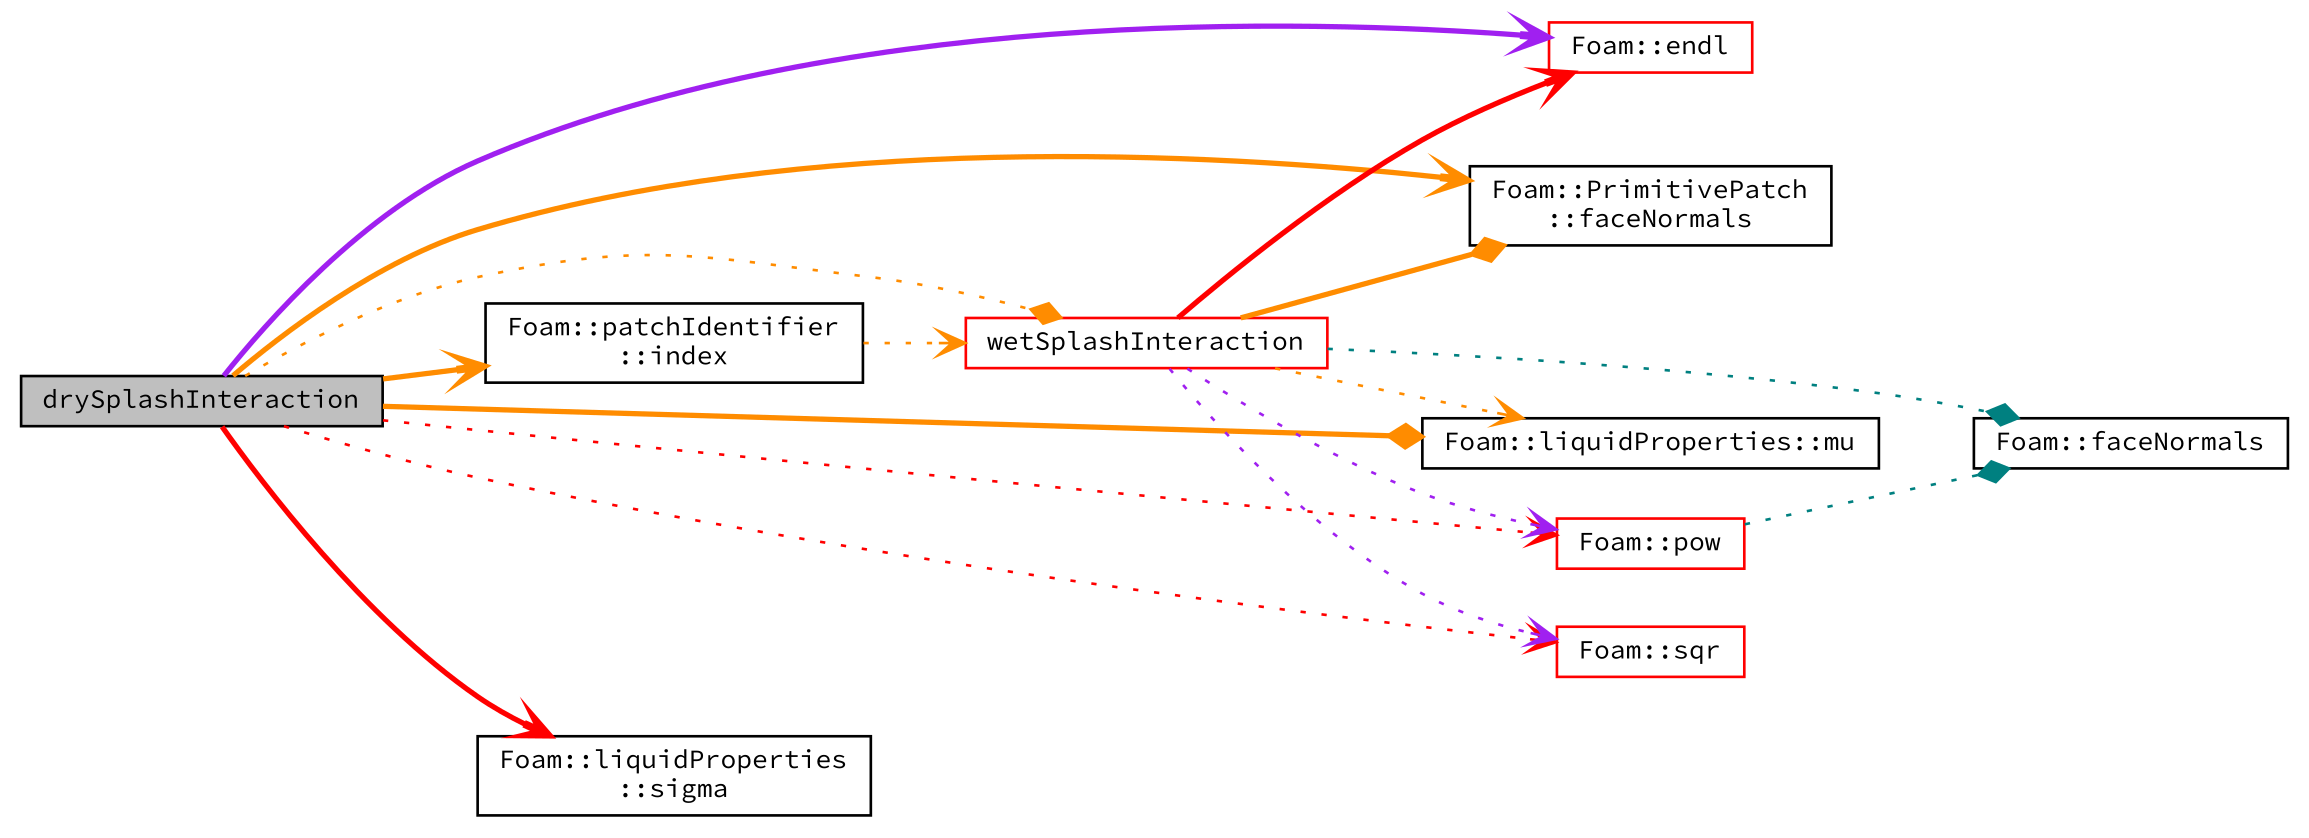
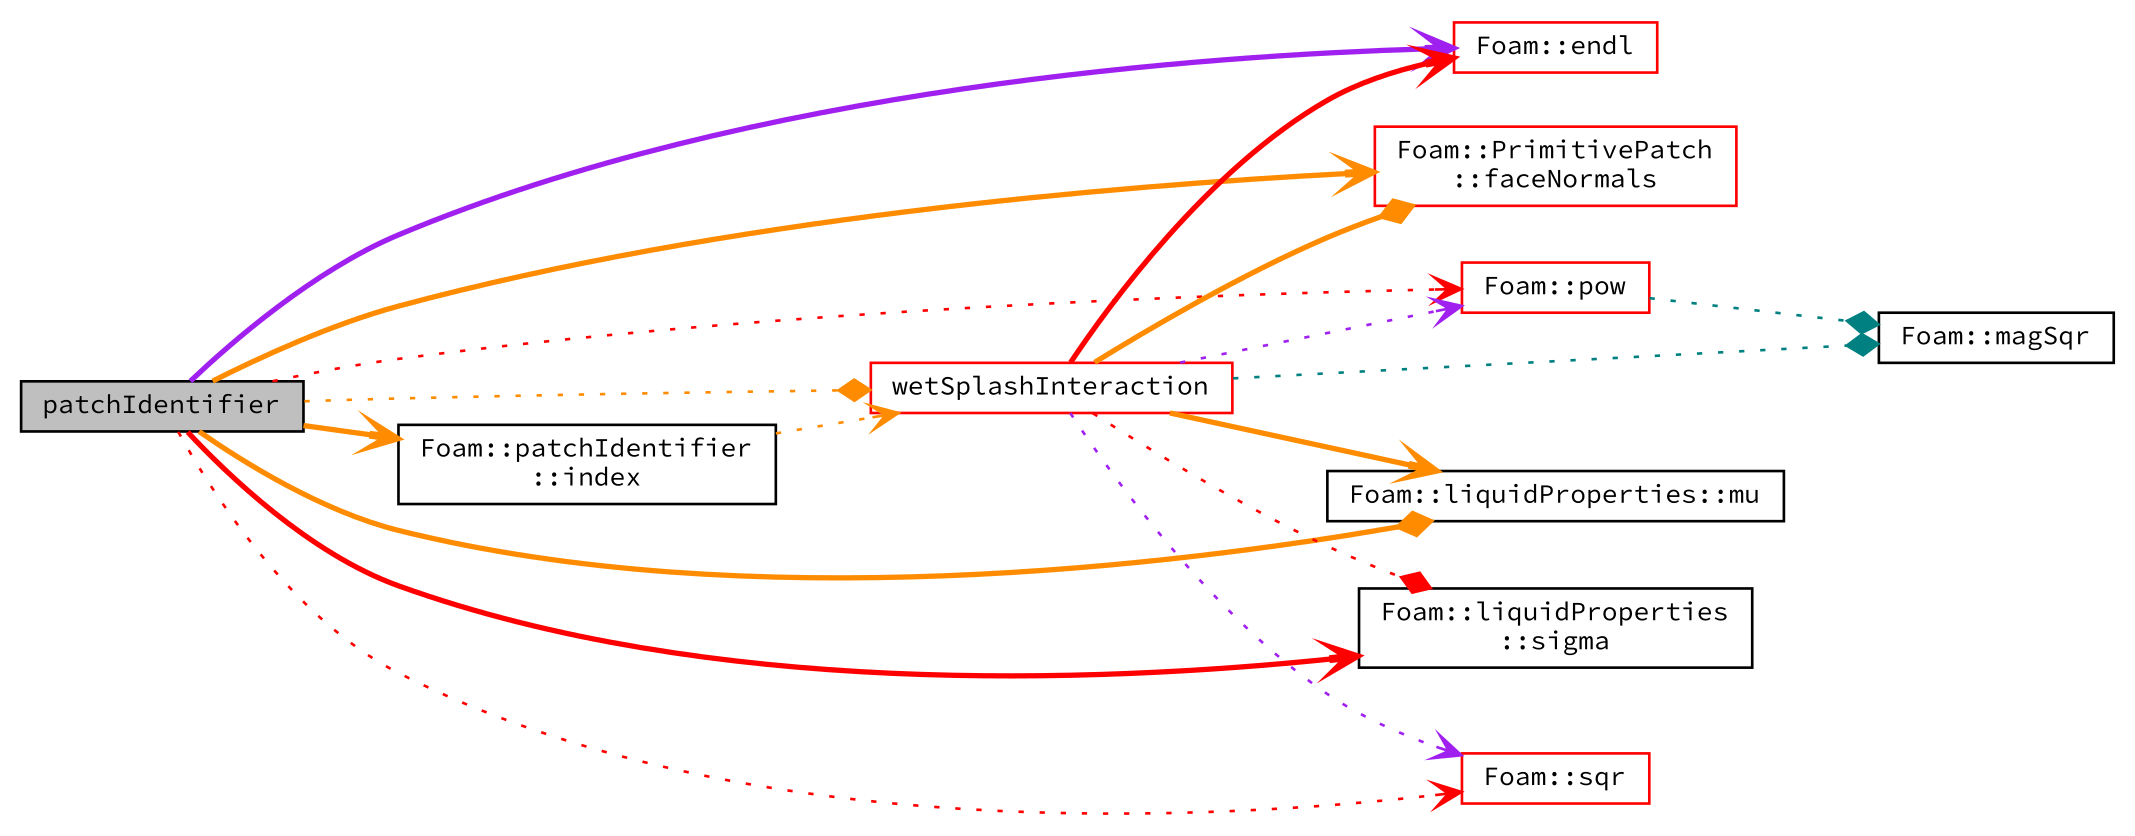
(1651, 206) -> (1556, 166)
(1386, 391) -> (1290, 439)
(202, 401) -> (162, 406)
(2131, 443) -> (1996, 338)
none -> (1243, 503)
